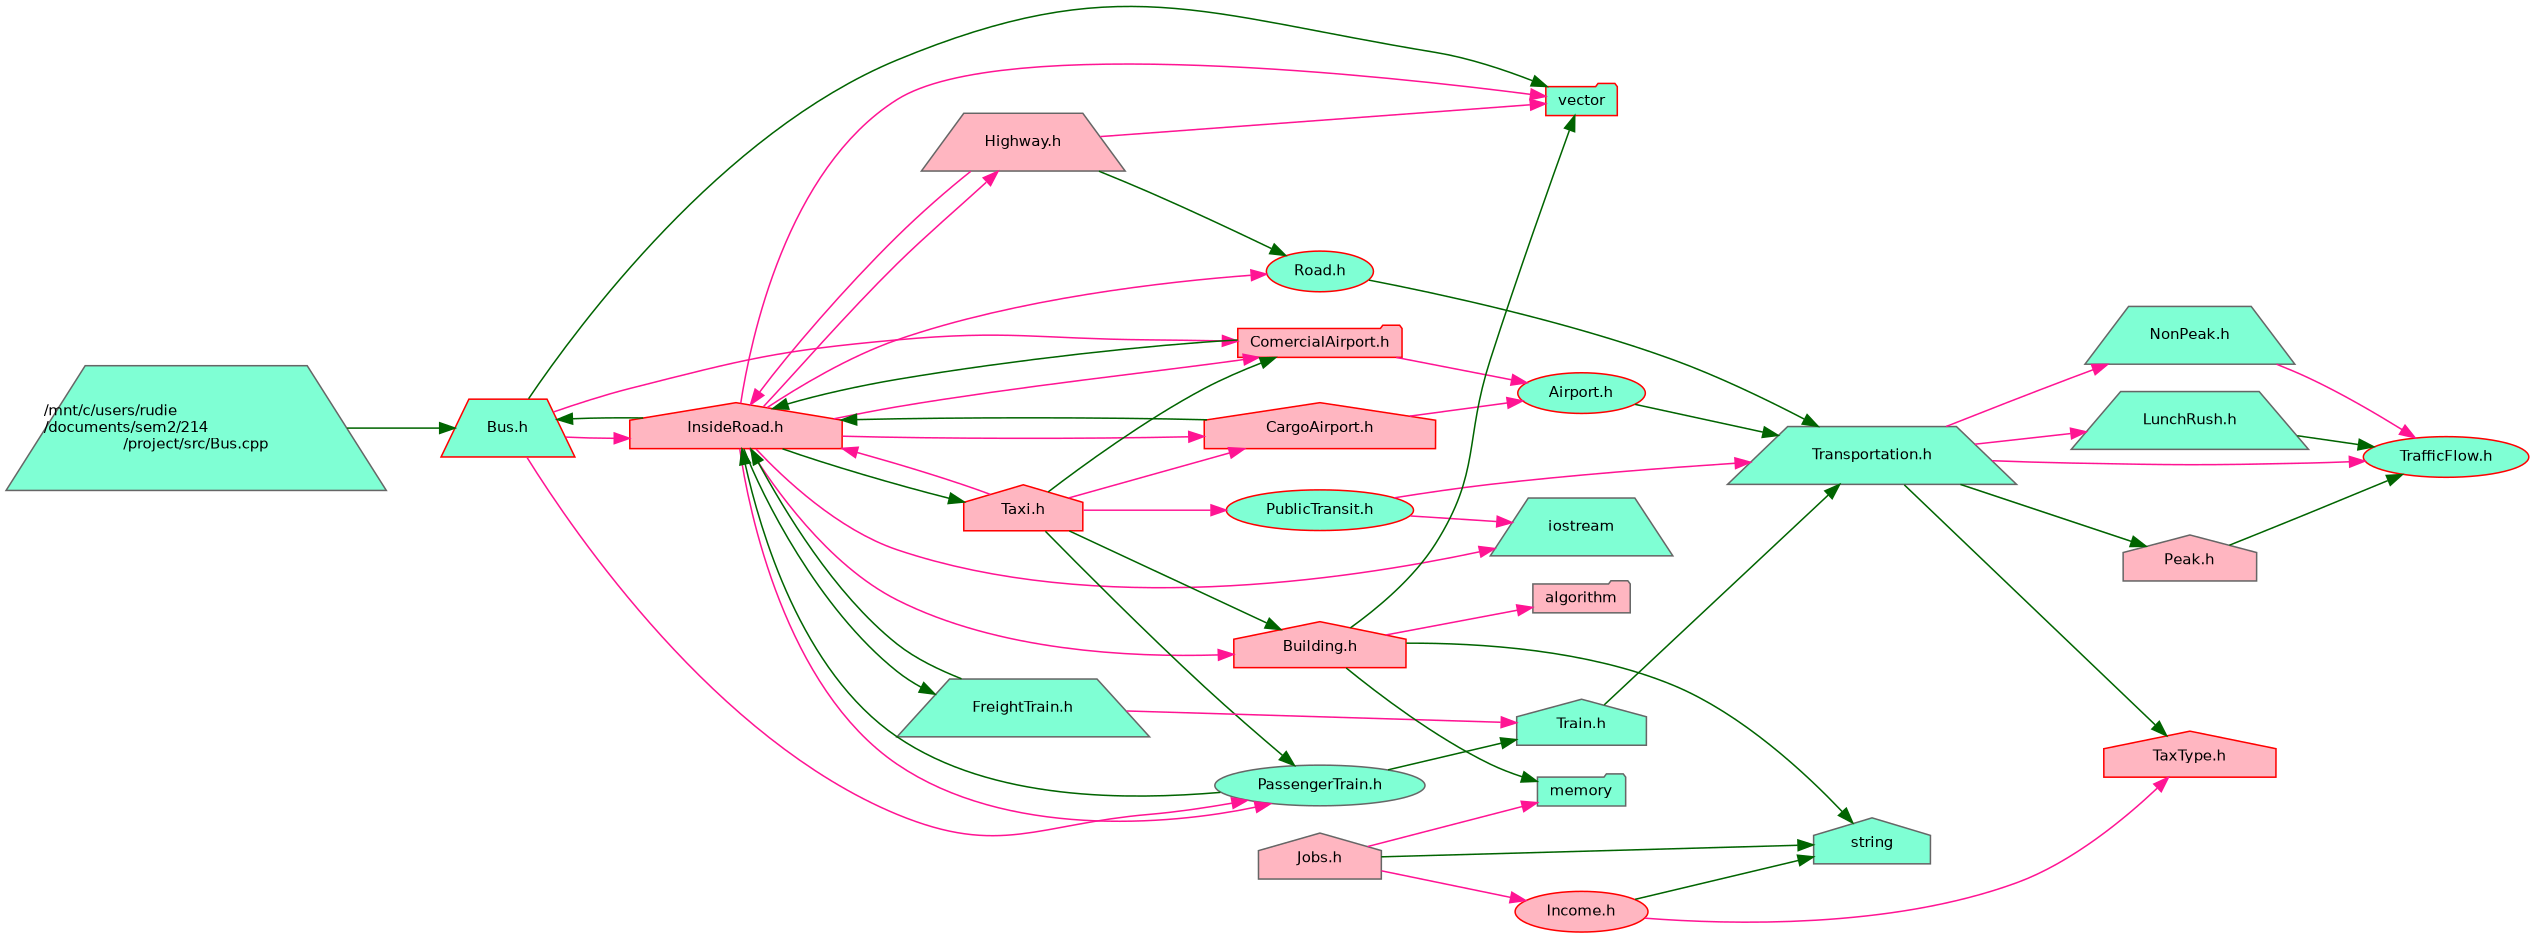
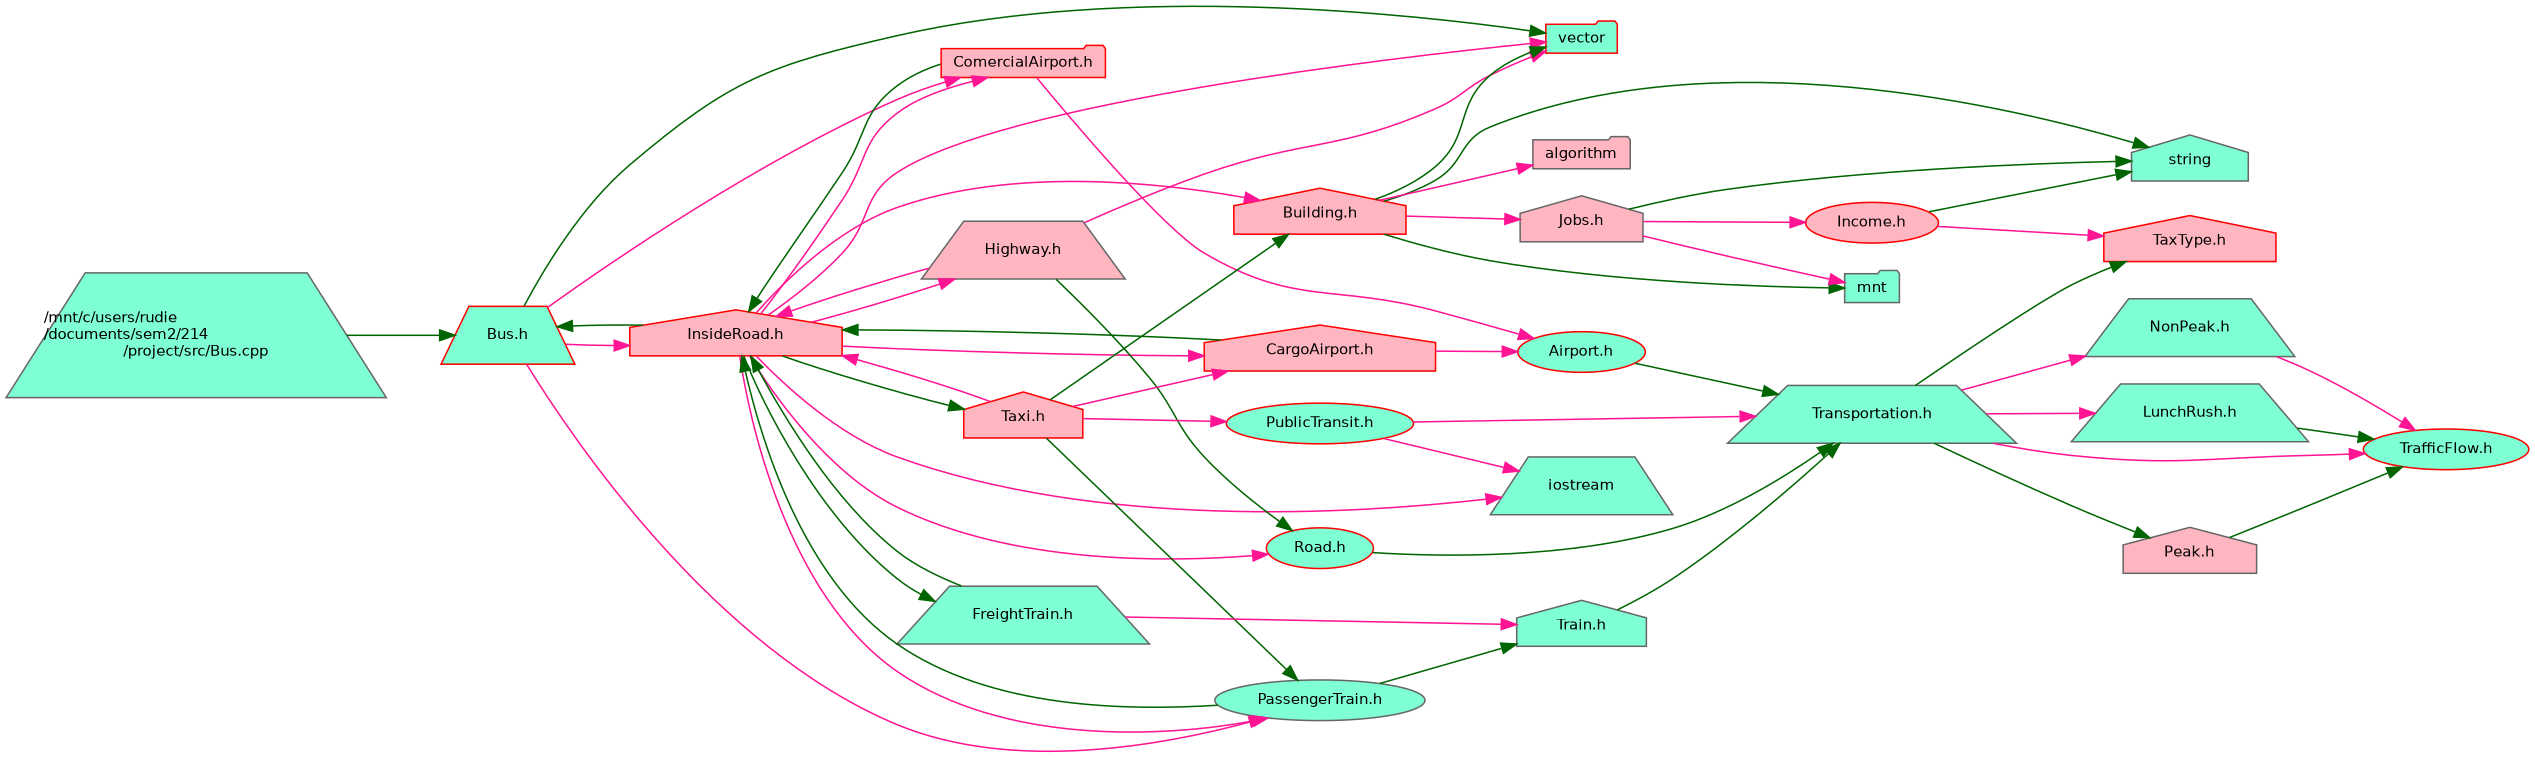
none -> (1456, 218)
(1172, 407) -> none
(1582, 792) -> (1872, 288)
